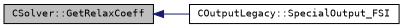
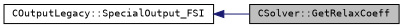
(177, 14) -> (237, 14)
